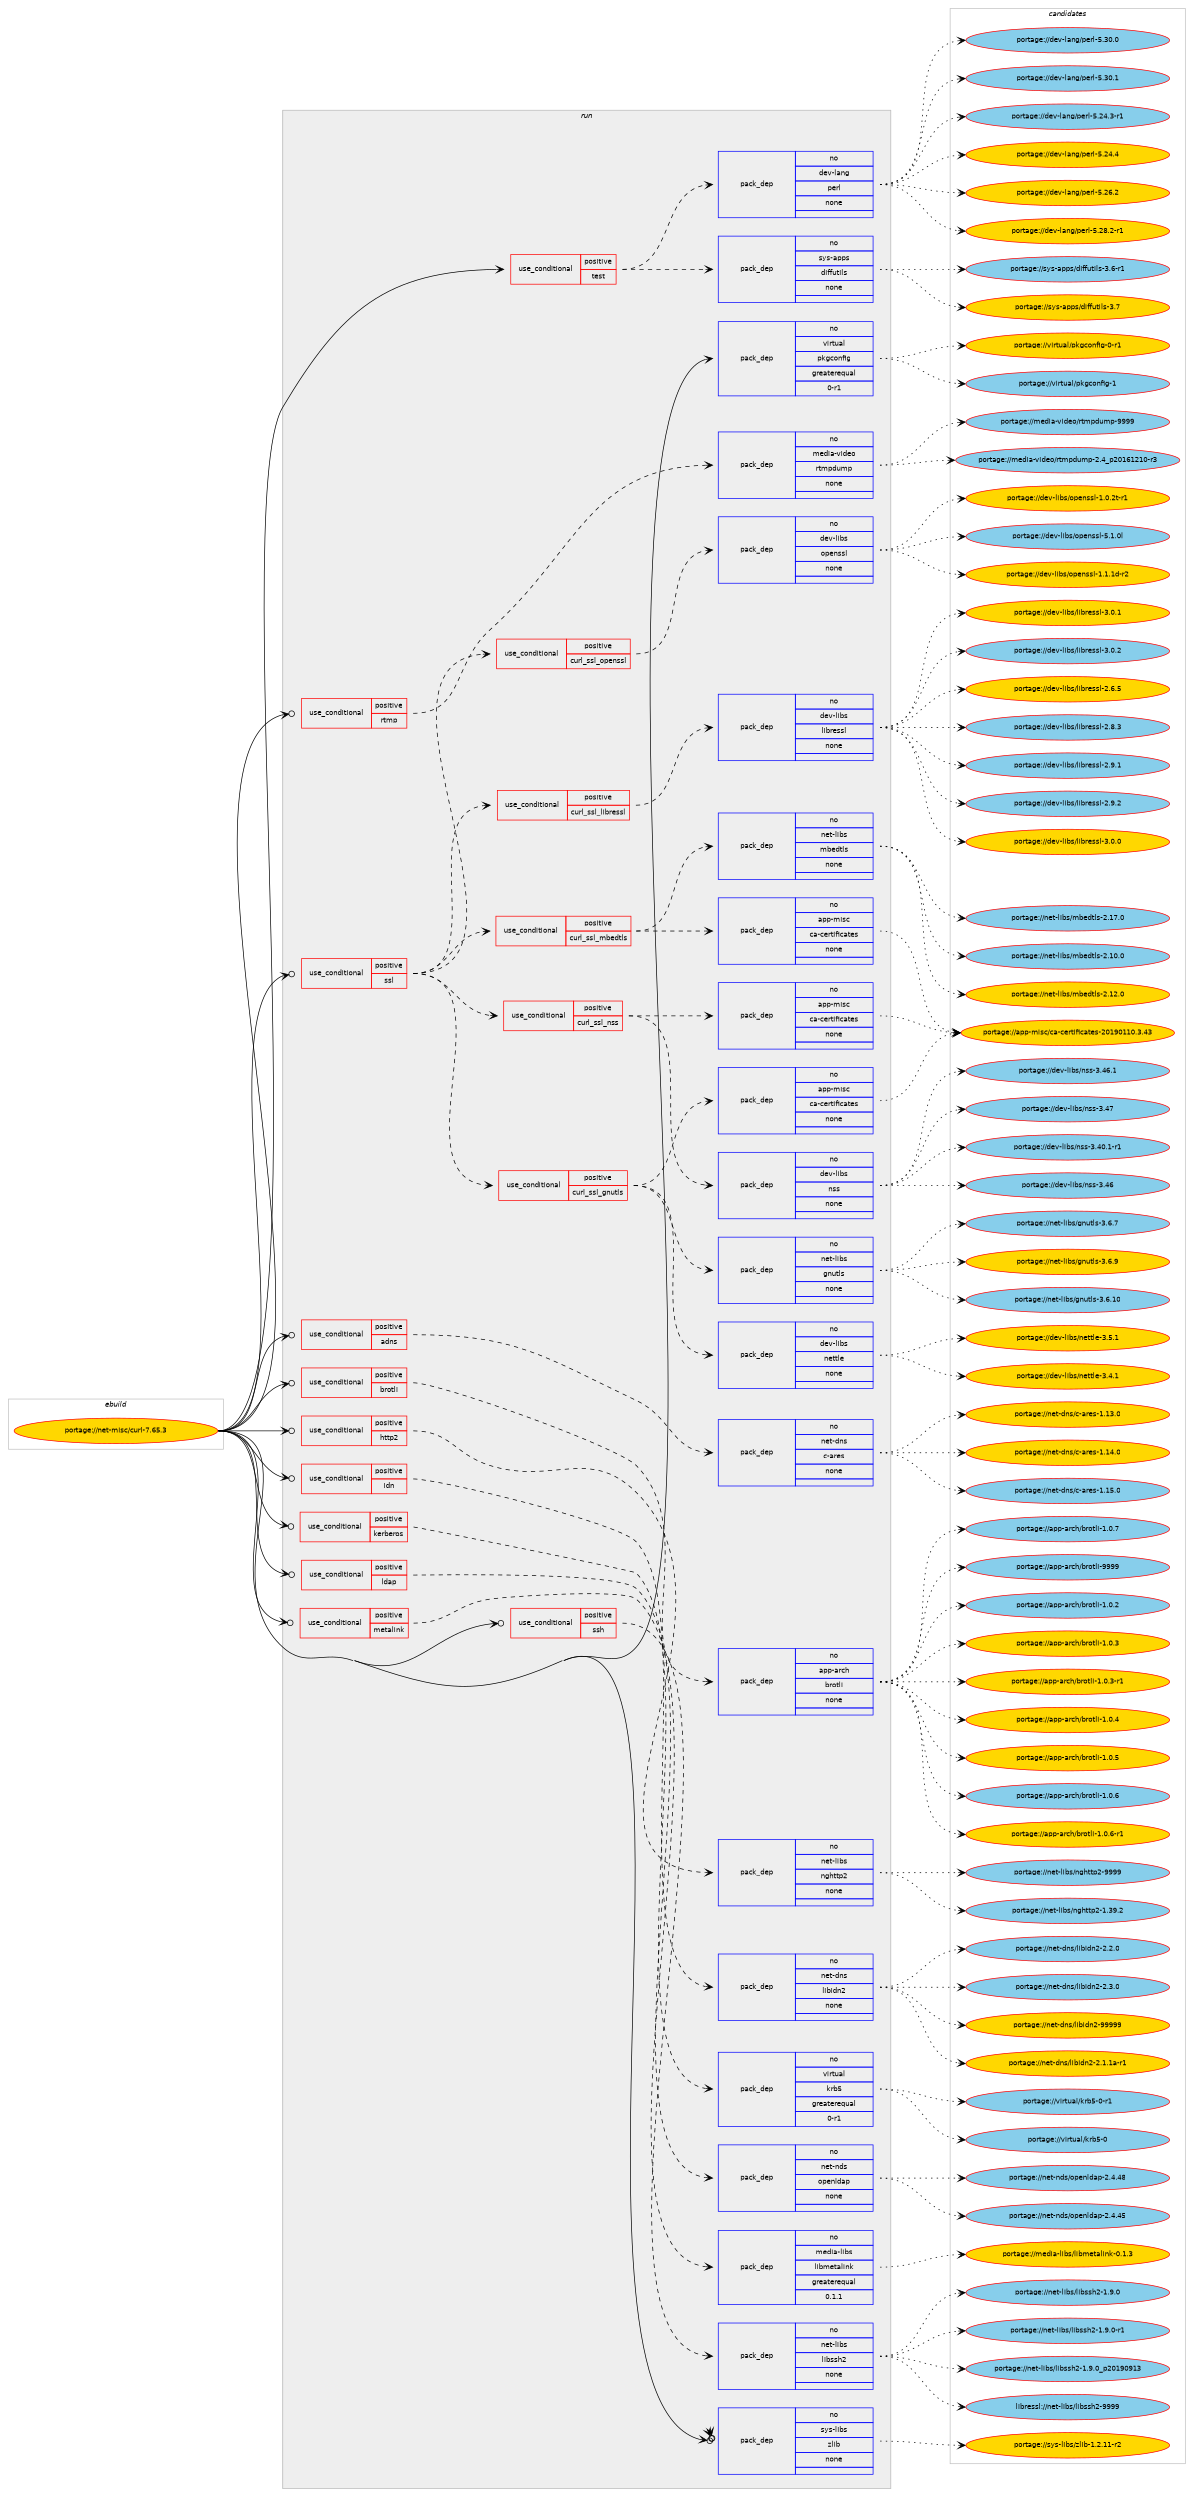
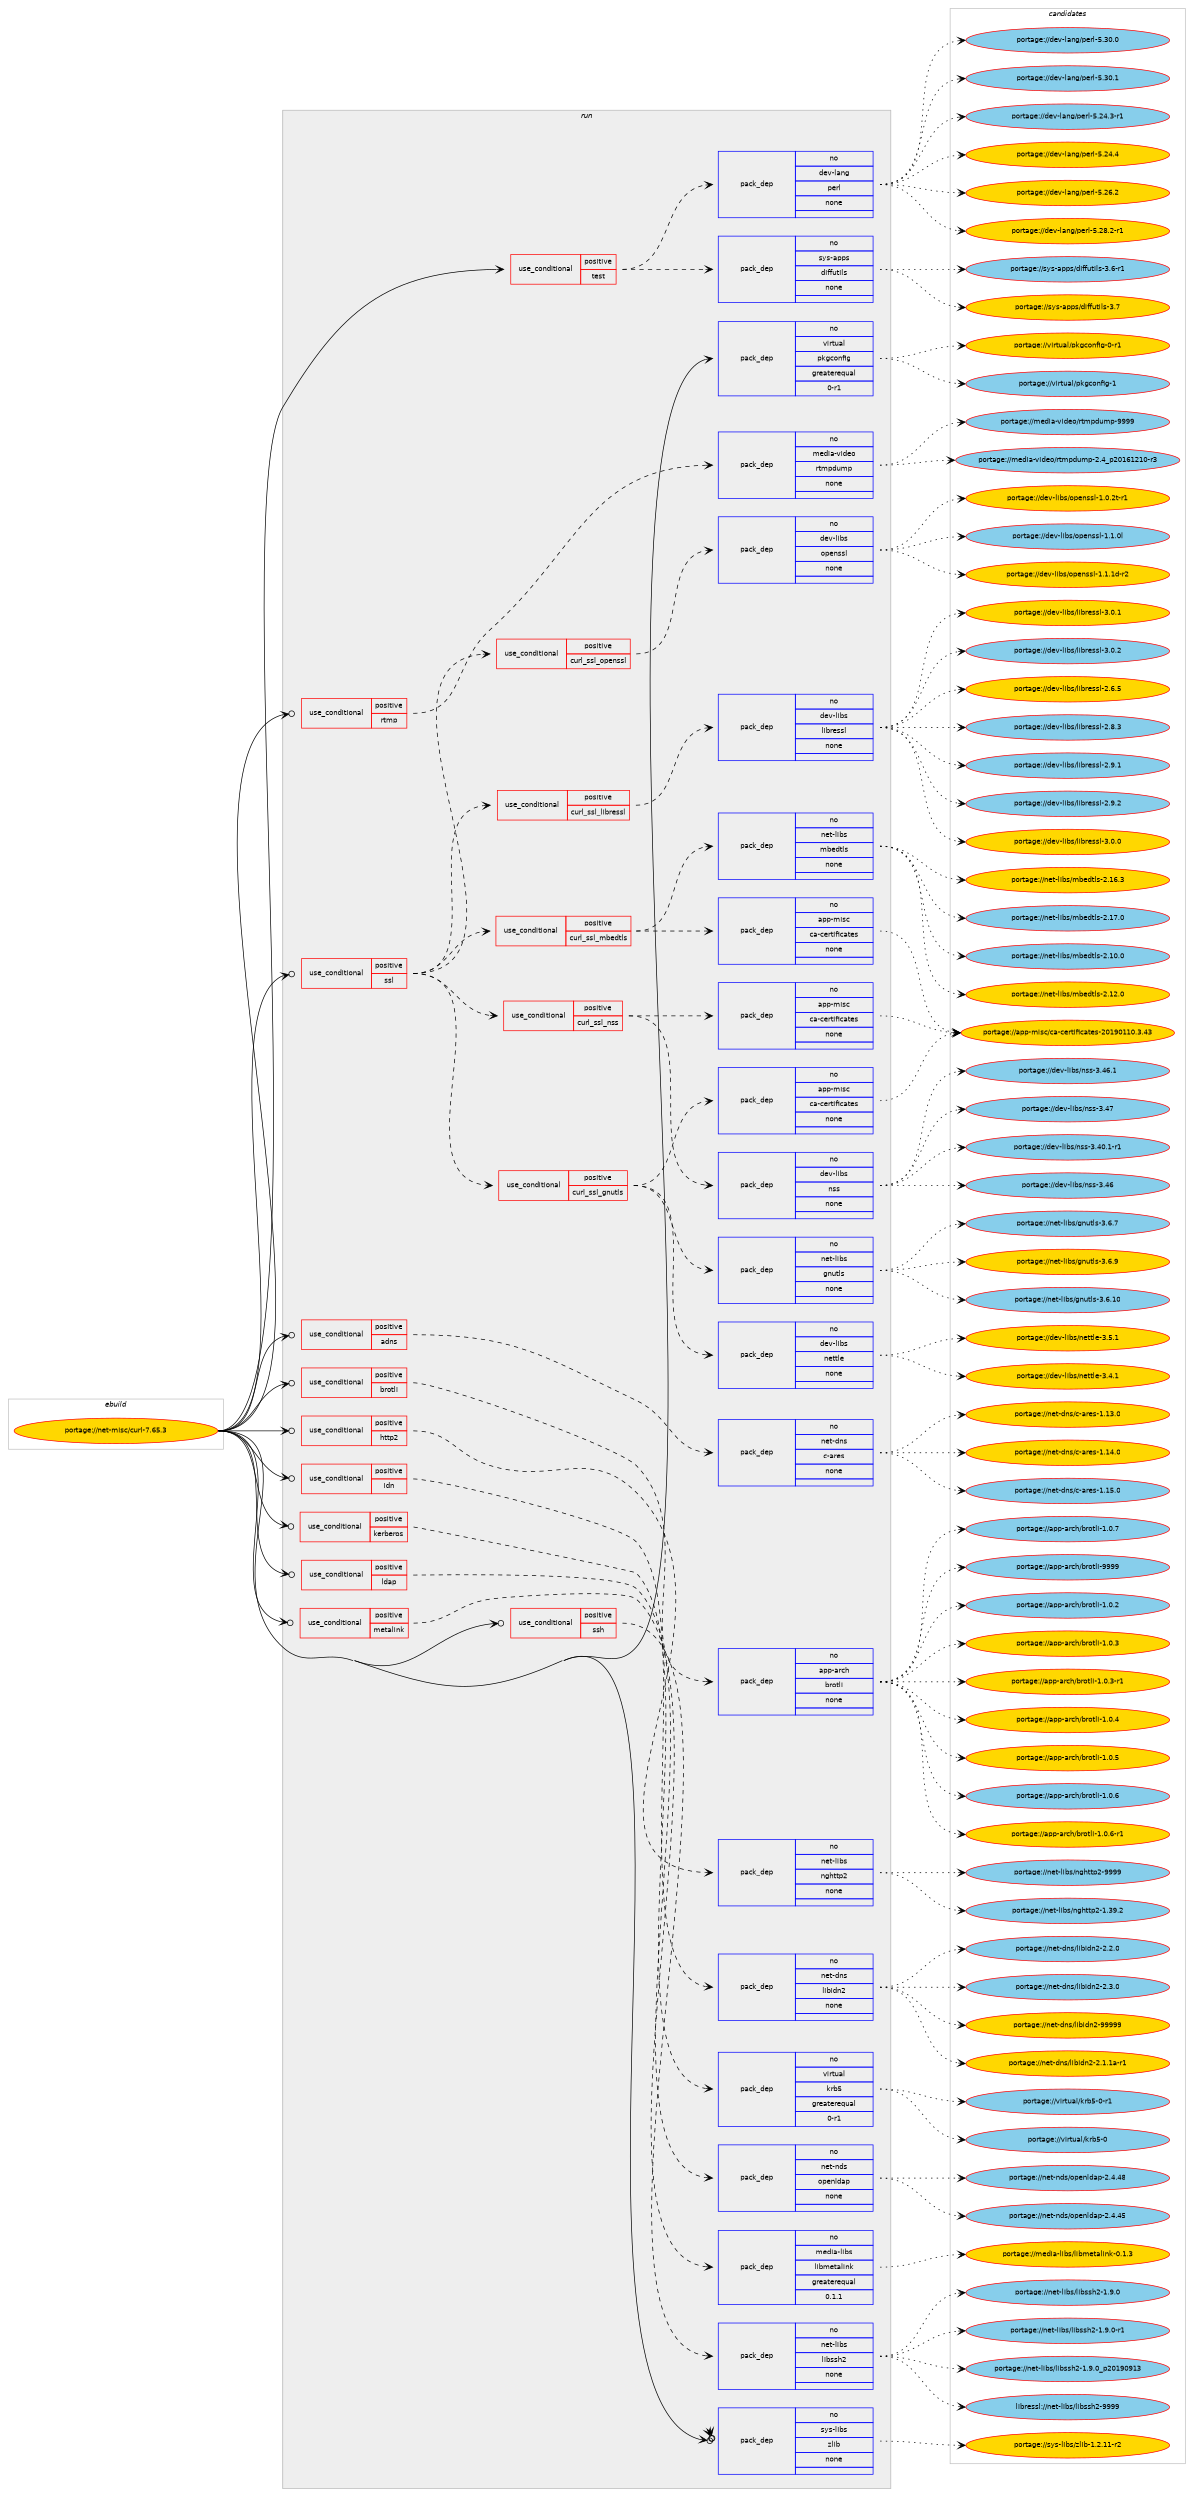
(1068, 537) -> (1068, 537)
none -> (1068, 880)
